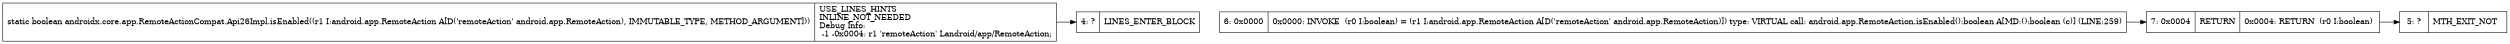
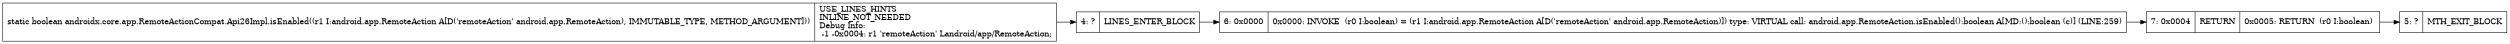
none -> (1207, 22)
(2310, 22) -> (2310, 22)
(2465, 22) -> (2465, 22)
